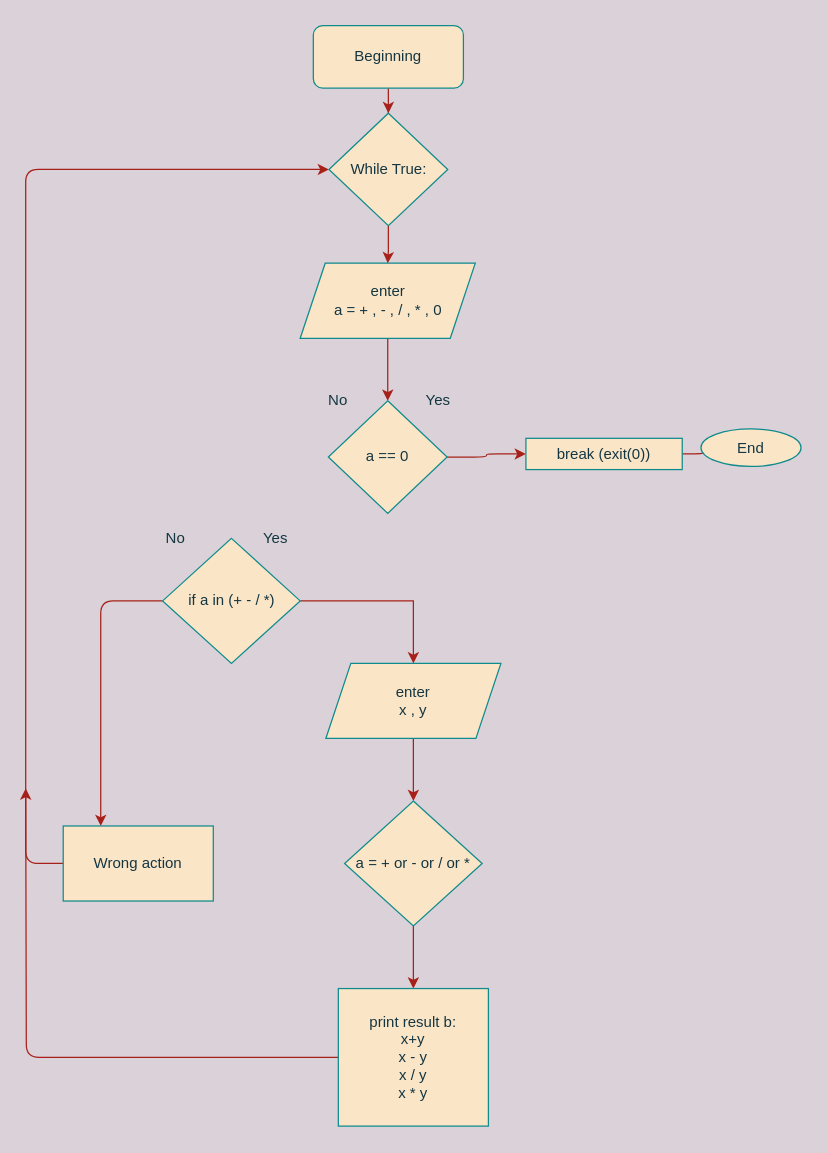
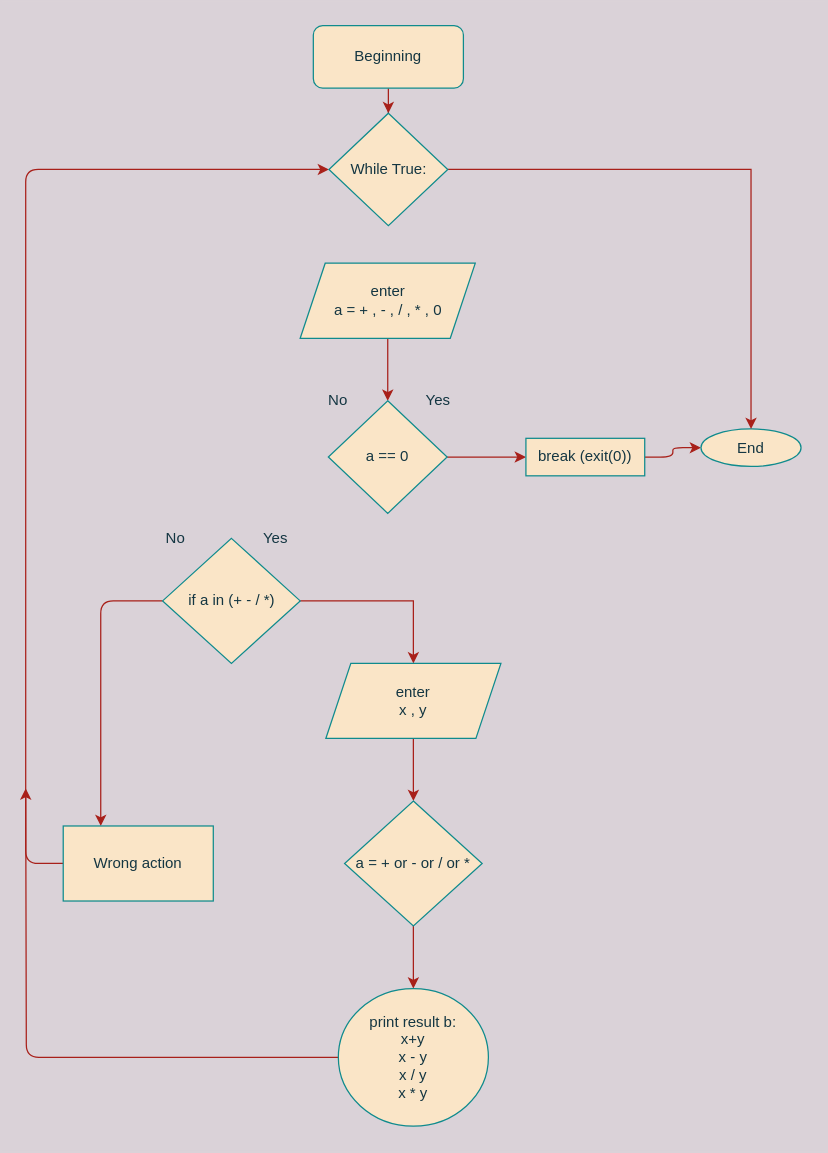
(388, 240) -> (725, 169)
(604, 454) -> (585, 457)
(413, 1057) -> (413, 1057)
